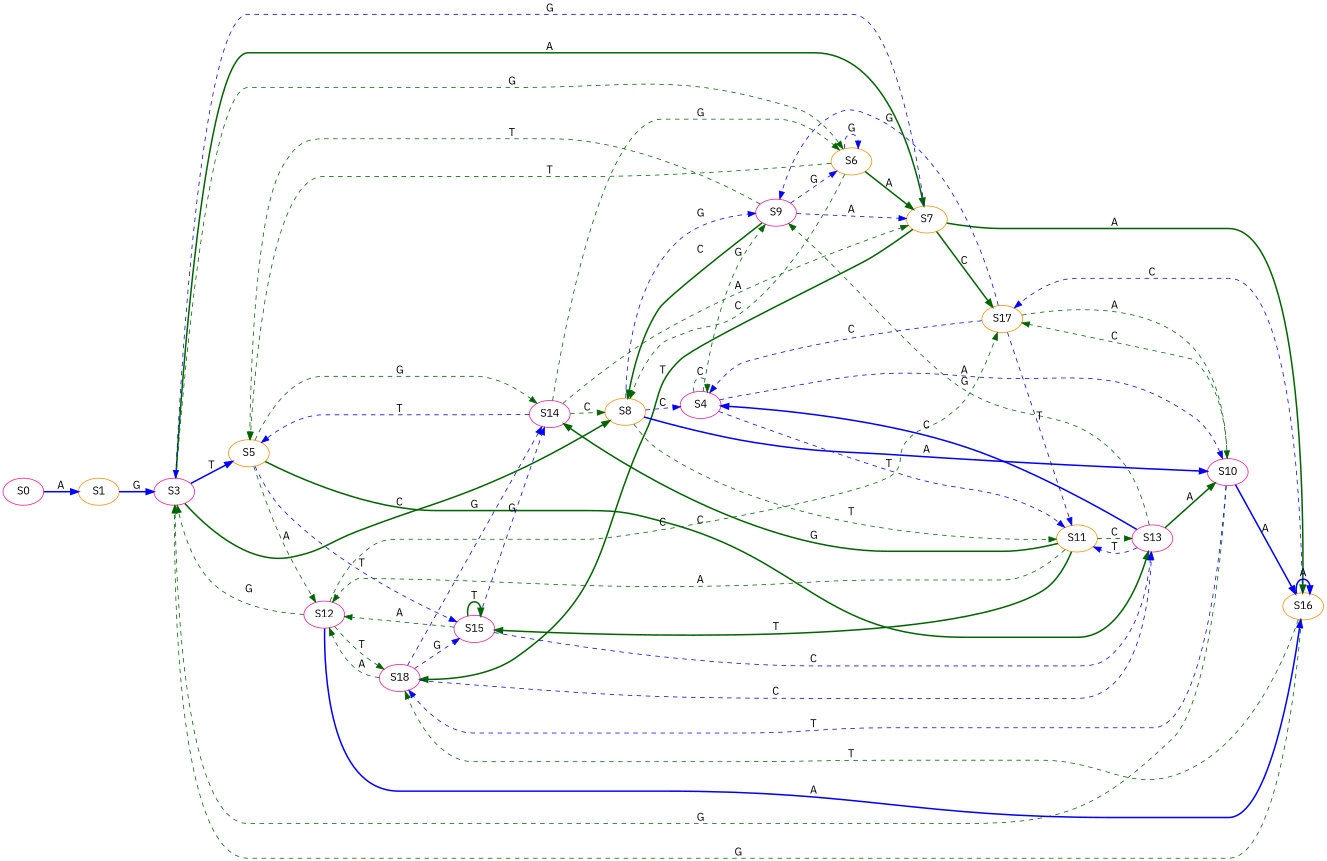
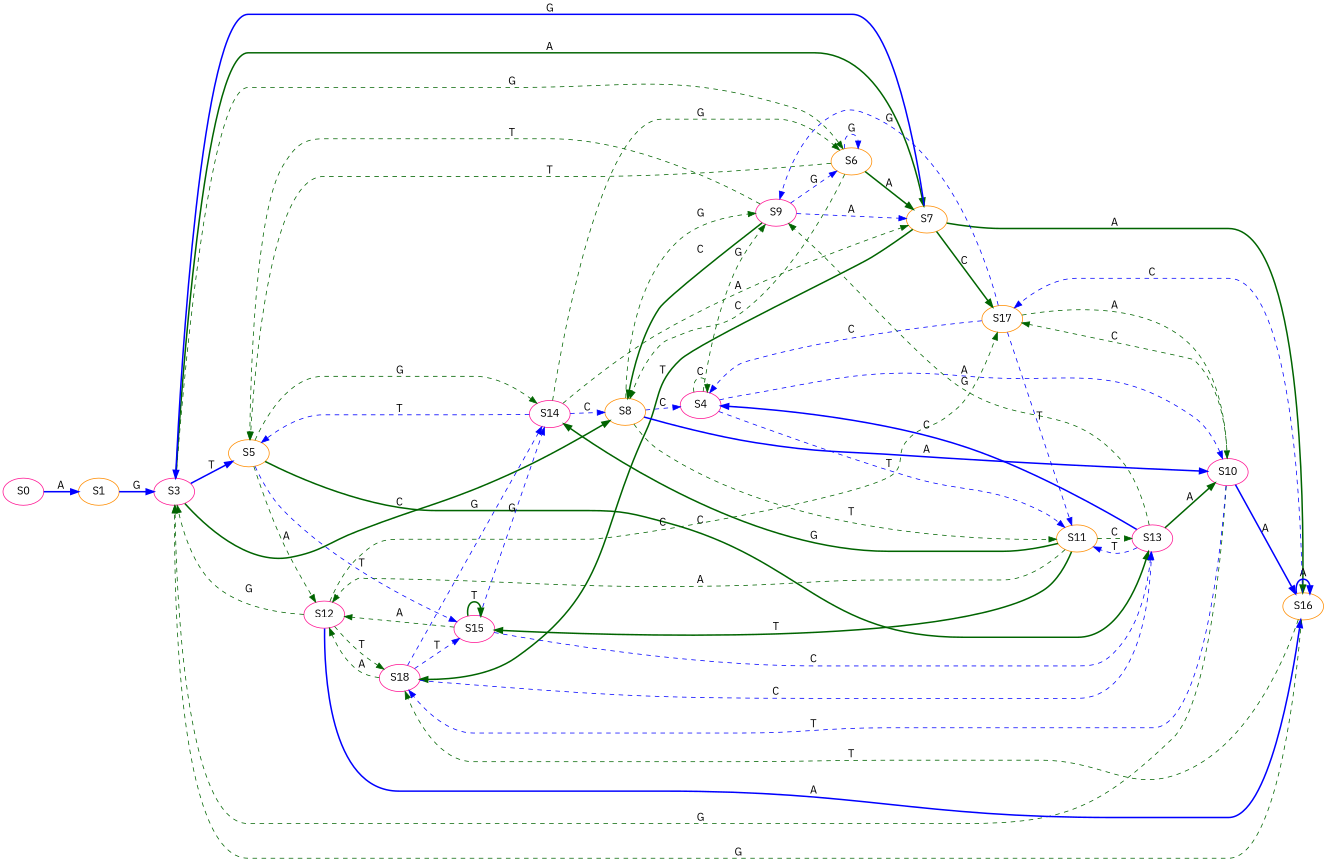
(422, 14) -> (422, 14)
(651, 279) -> (651, 279)
(584, 413) -> (584, 413)
(437, 646) -> (437, 646)
